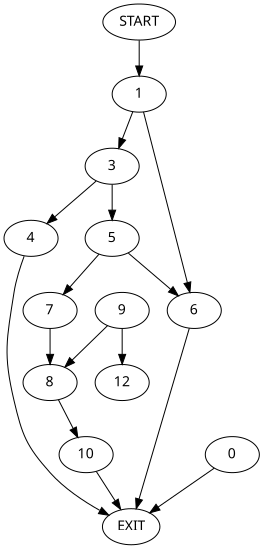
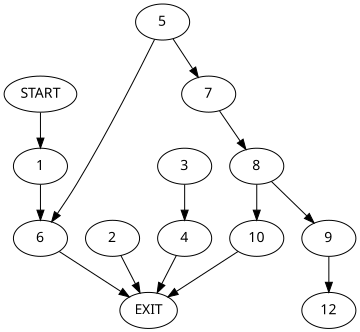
(128, 125) -> none
(112, 197) -> none
(90, 343) -> (289, 199)
(232, 455) -> (113, 238)
